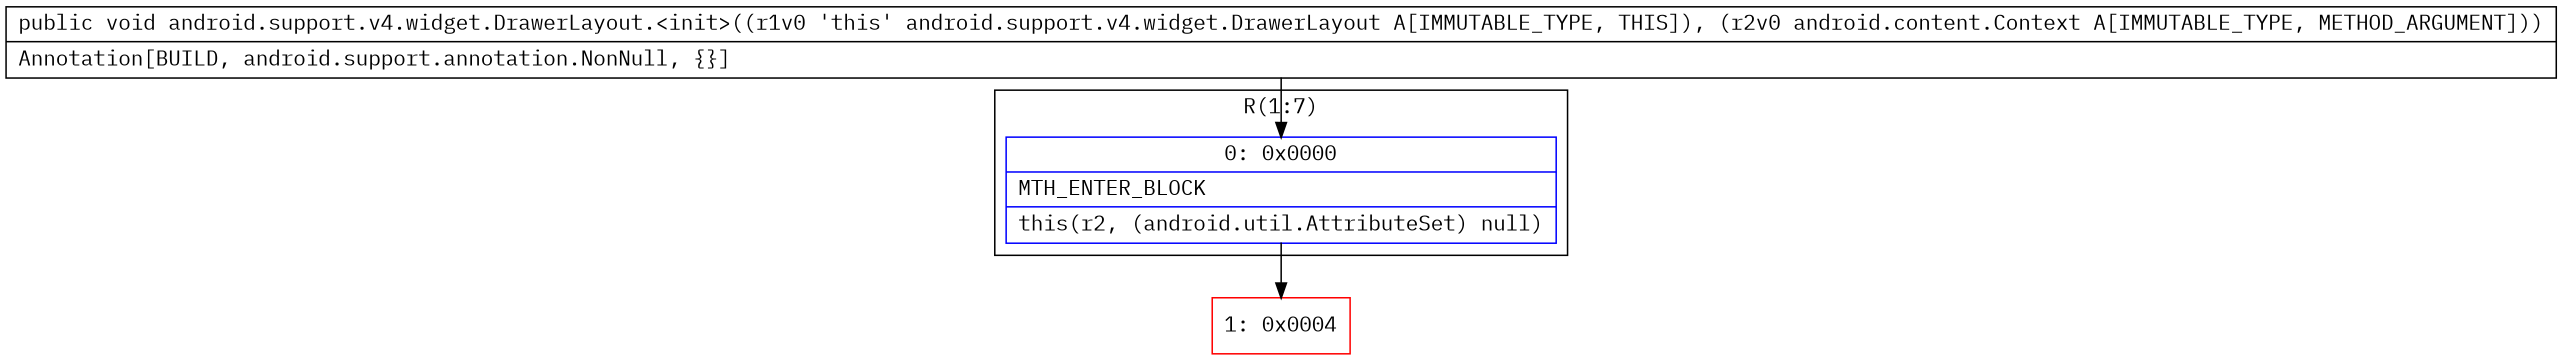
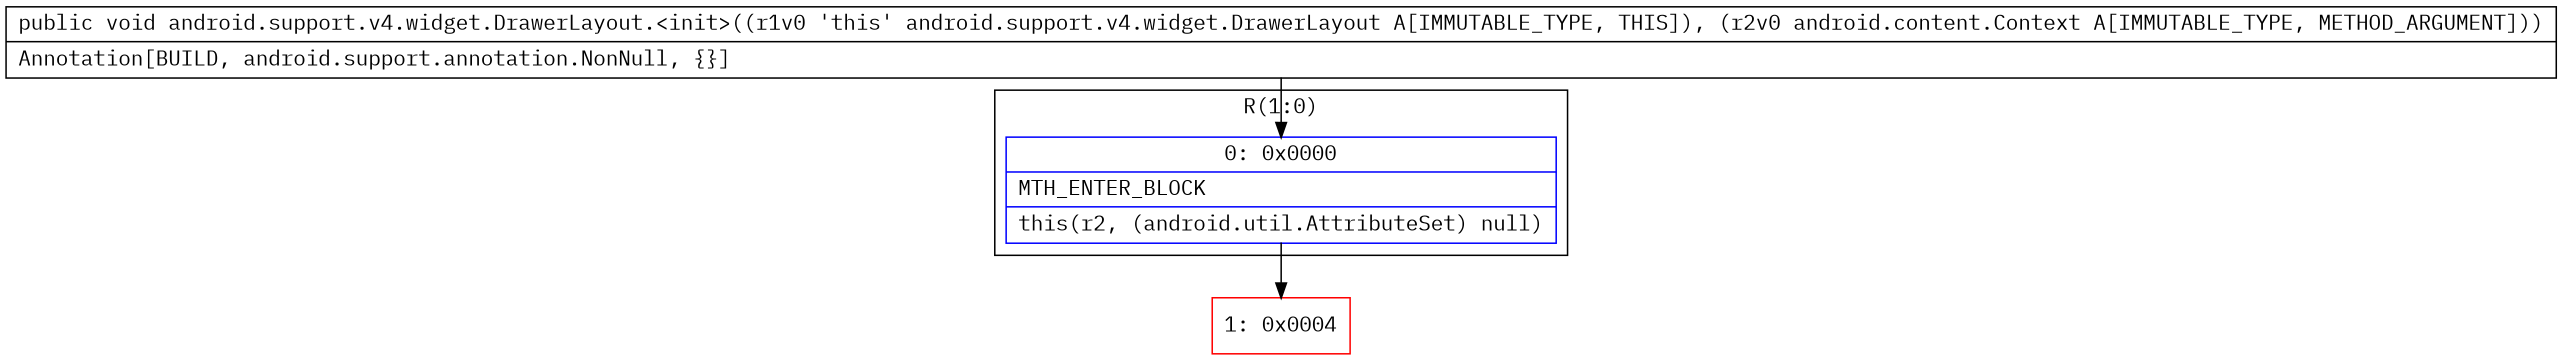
(1281, 108) -> (1281, 108)
